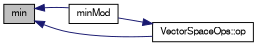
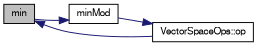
(57, 7) -> (49, 20)
